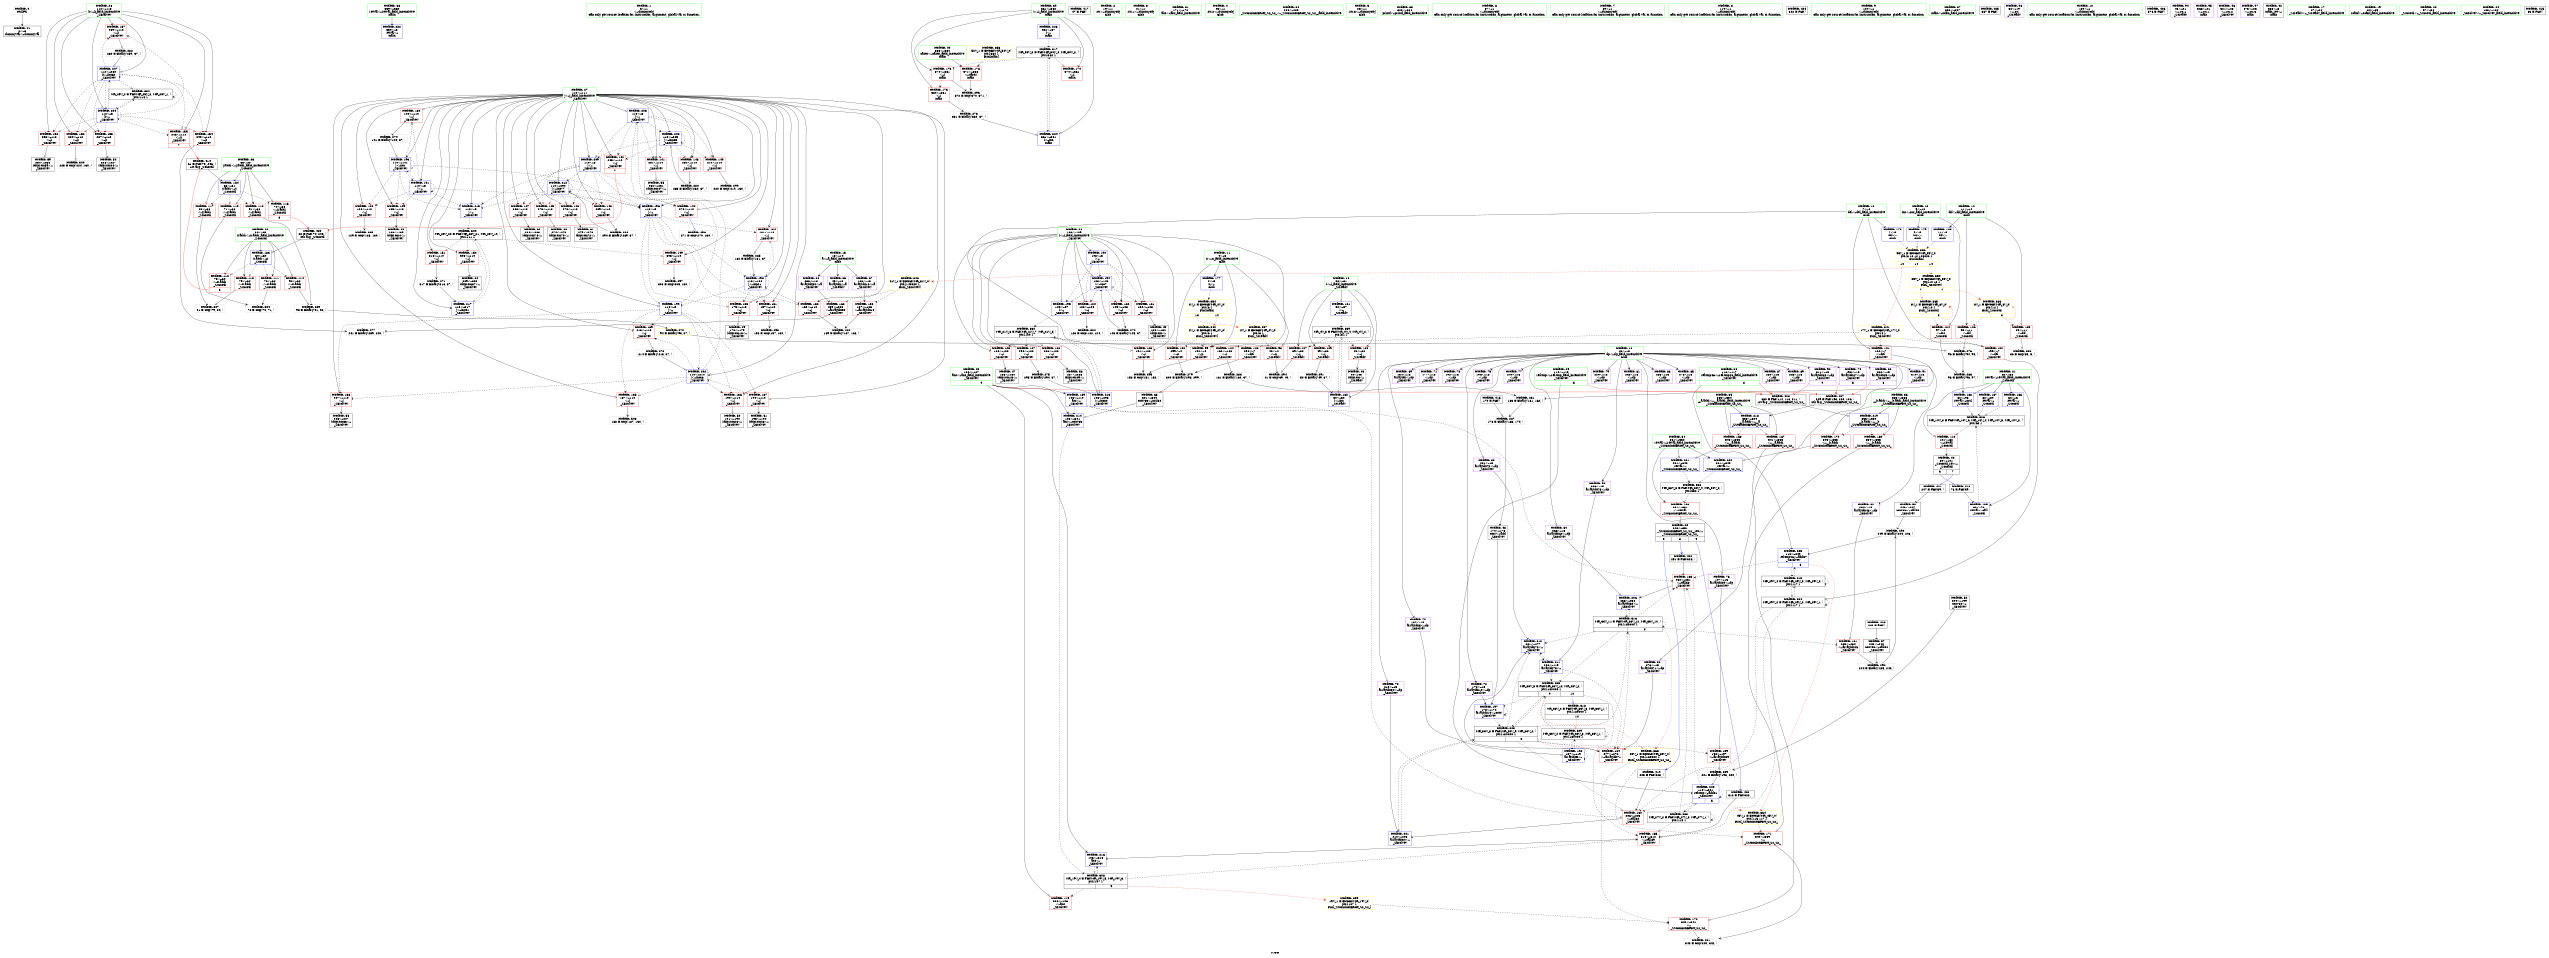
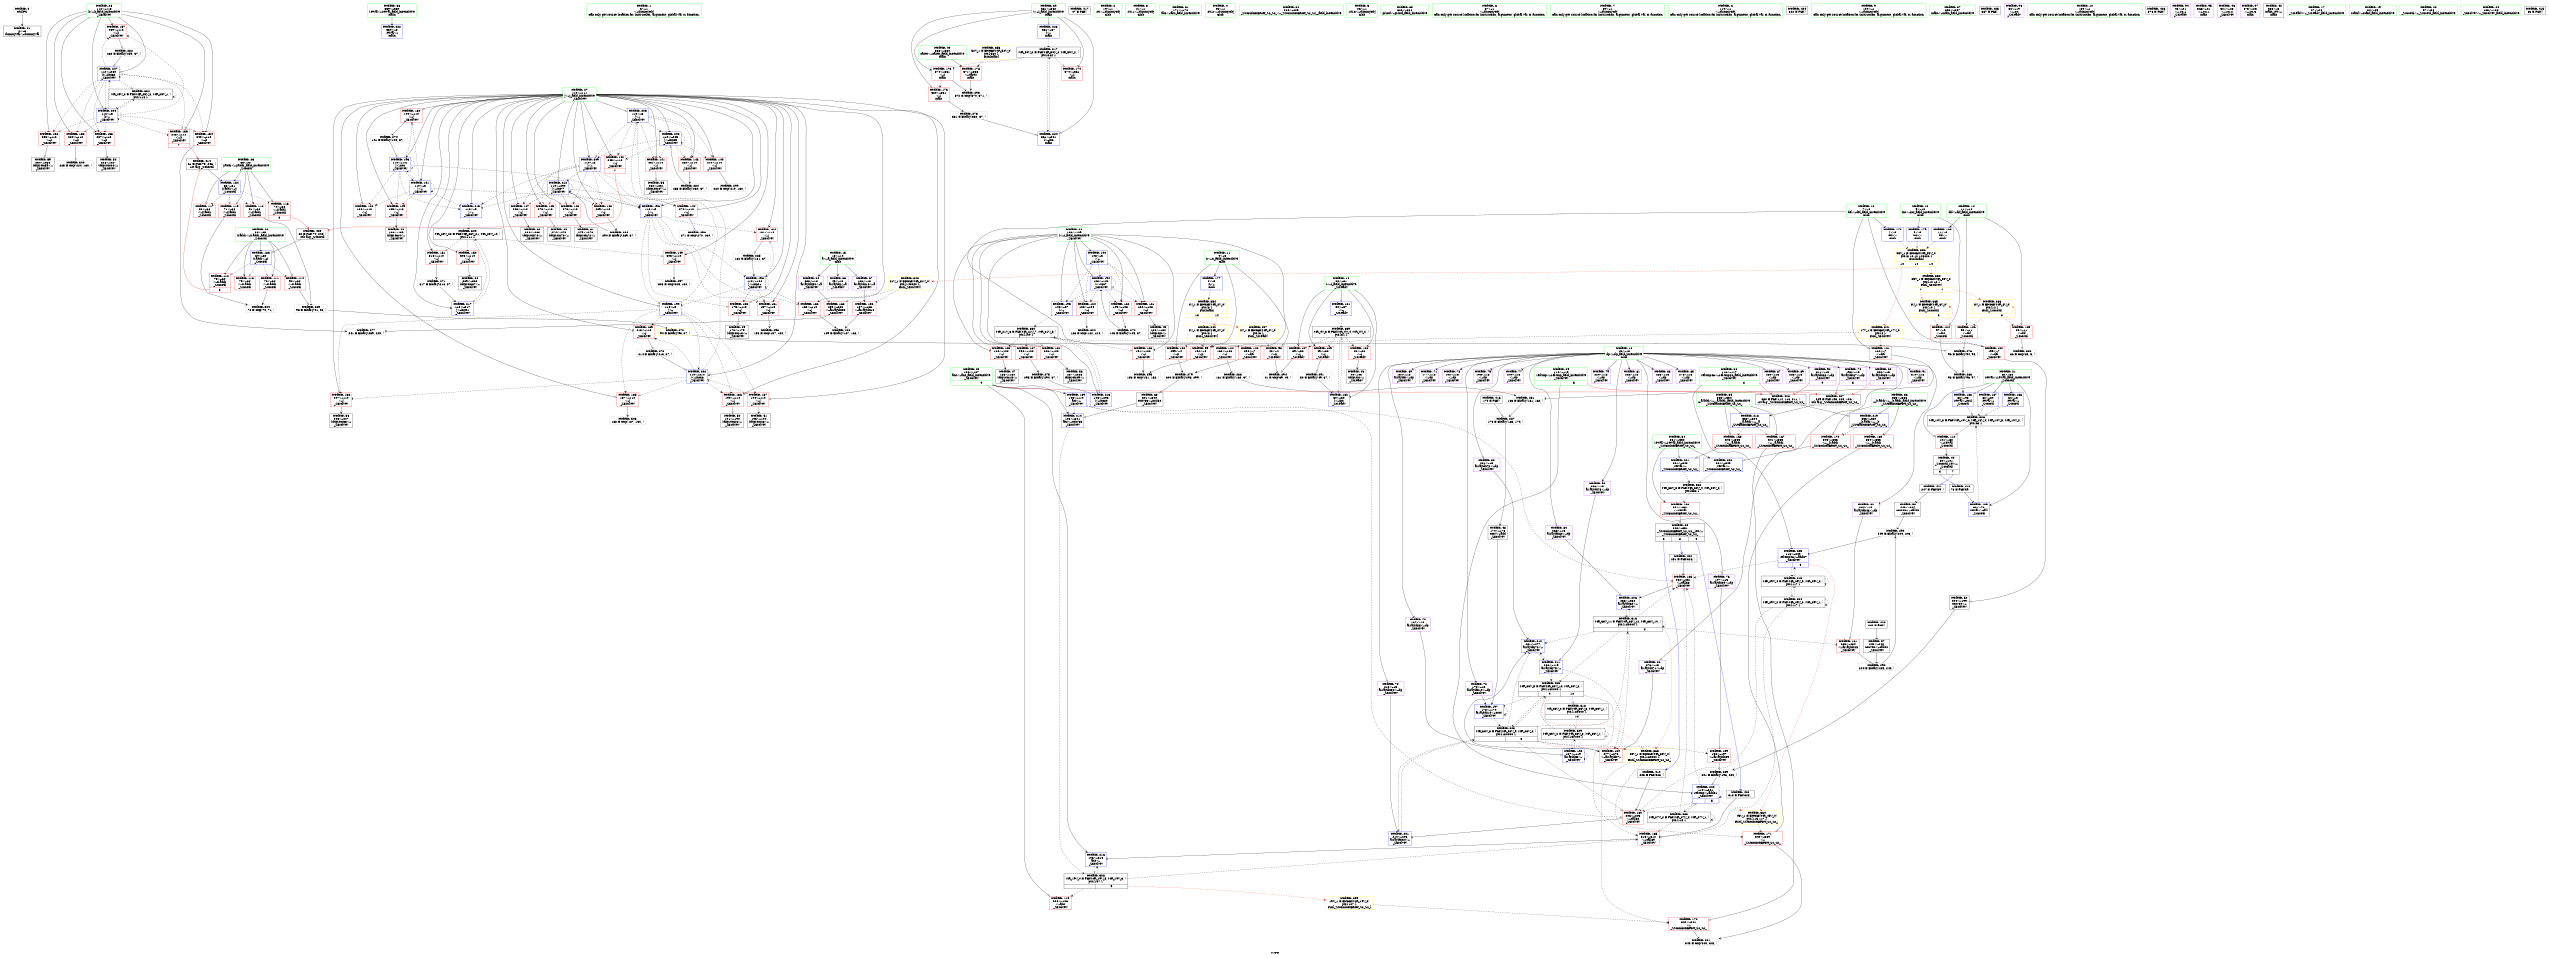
(364, 234) -> none
(210, 309) -> none
(2011, 528) -> (2045, 490)
(1627, 691) -> (1627, 691)
